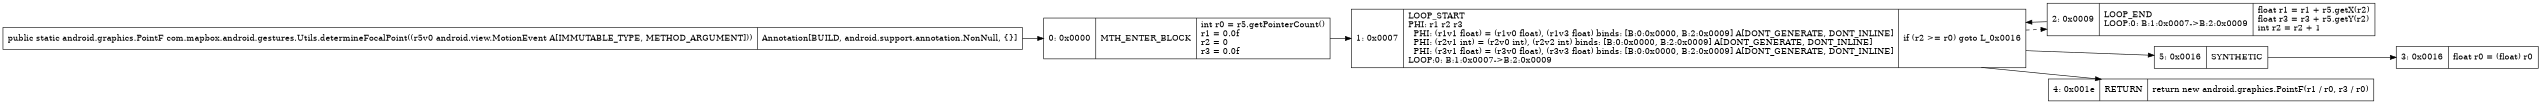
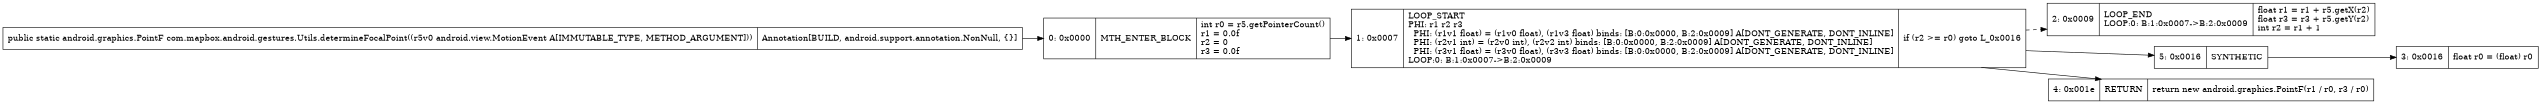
(2039, 22) -> none
(2289, 28) -> (2289, 28)
